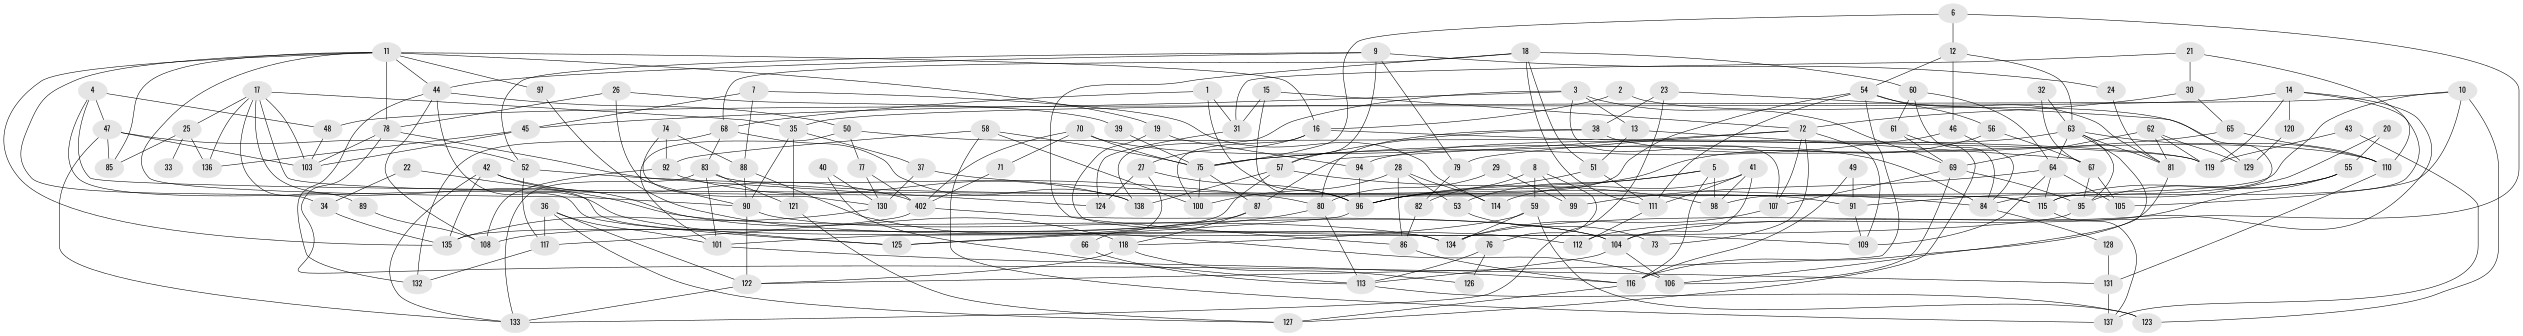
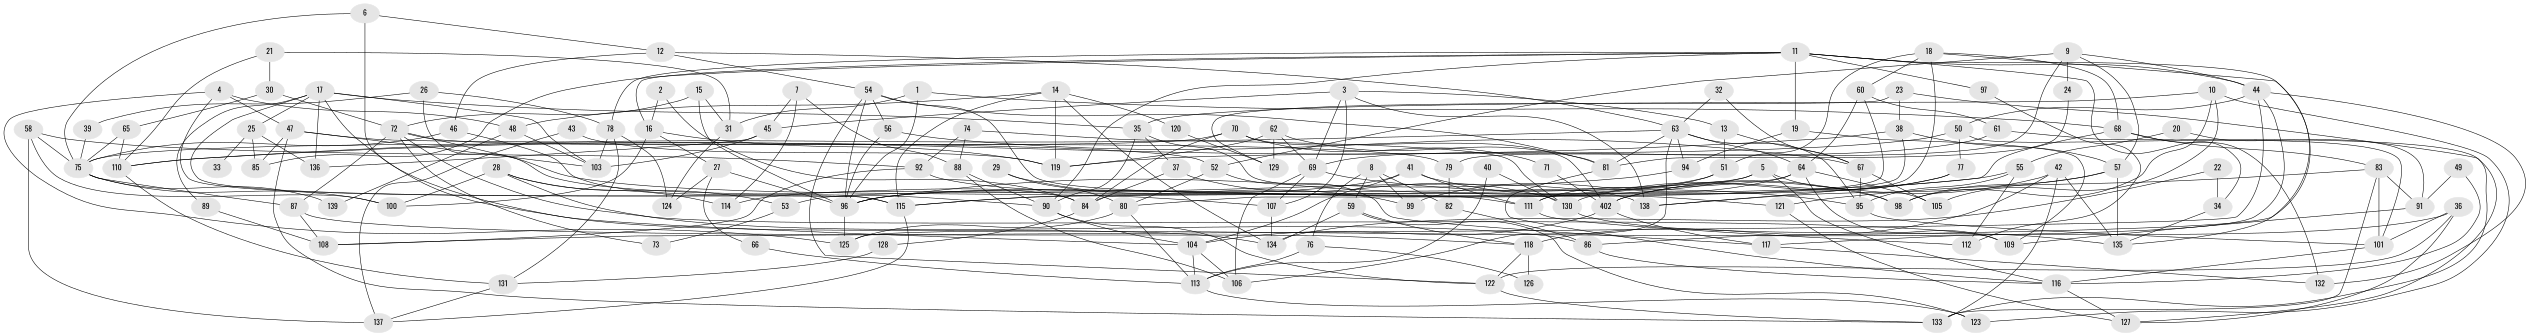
none -> (333, 207)
